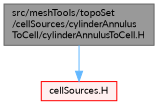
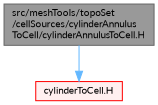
(79, 91) -> (79, 91)
